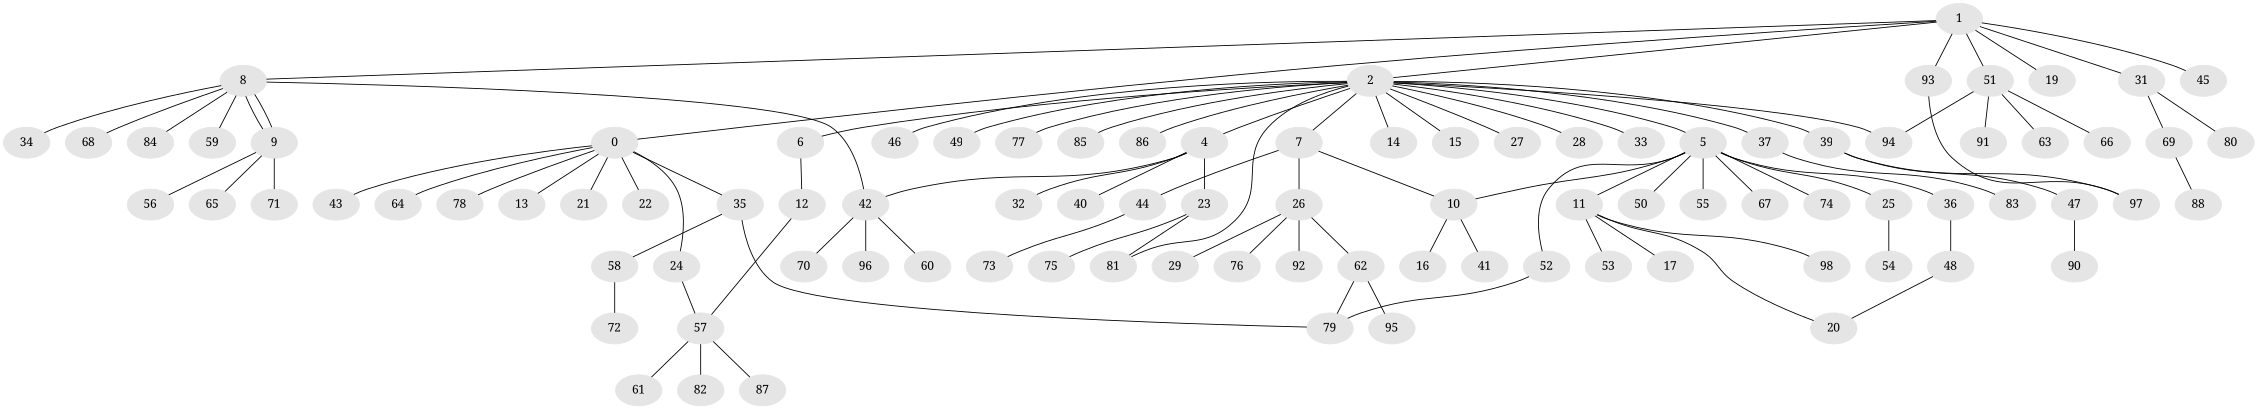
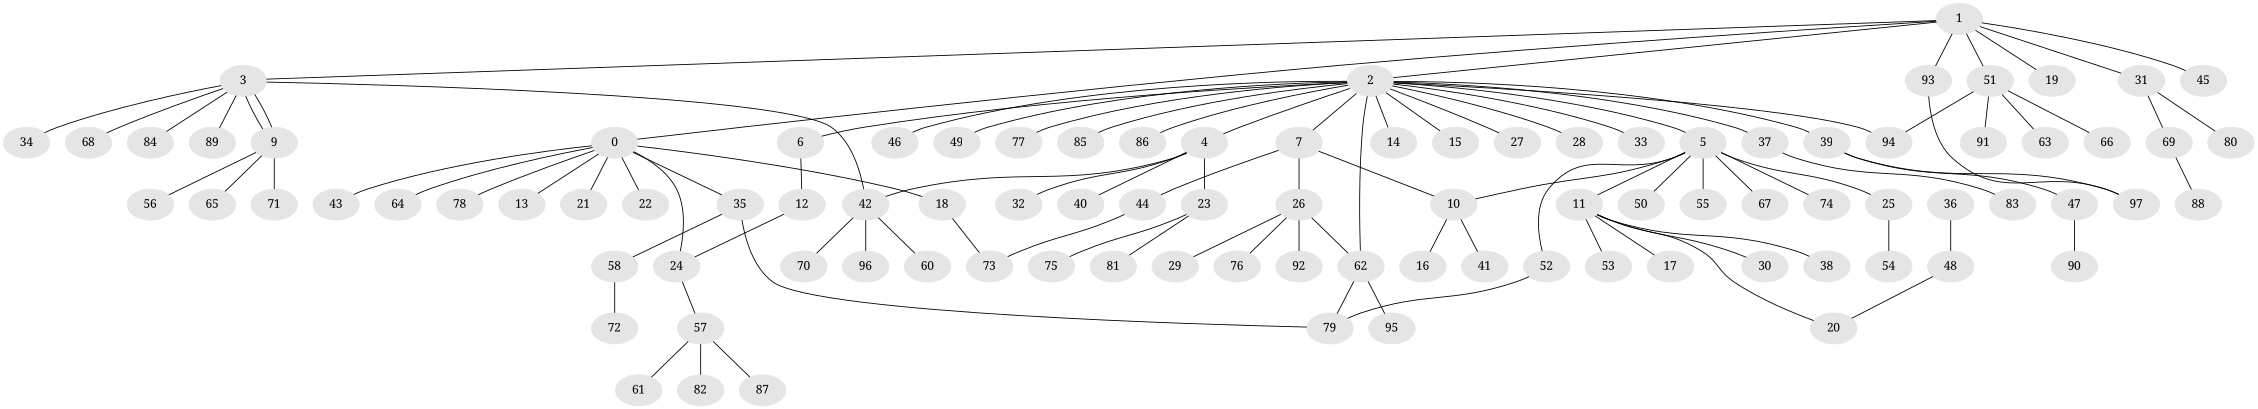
(243, 81) -> (243, 81)
(212, 143) -> (212, 143)
(1827, 174) -> none
(1252, 184) -> (1360, 173)
none -> (942, 205)
(751, 267) -> (739, 236)
none -> (1765, 267)
(1827, 267) -> (1827, 267)
